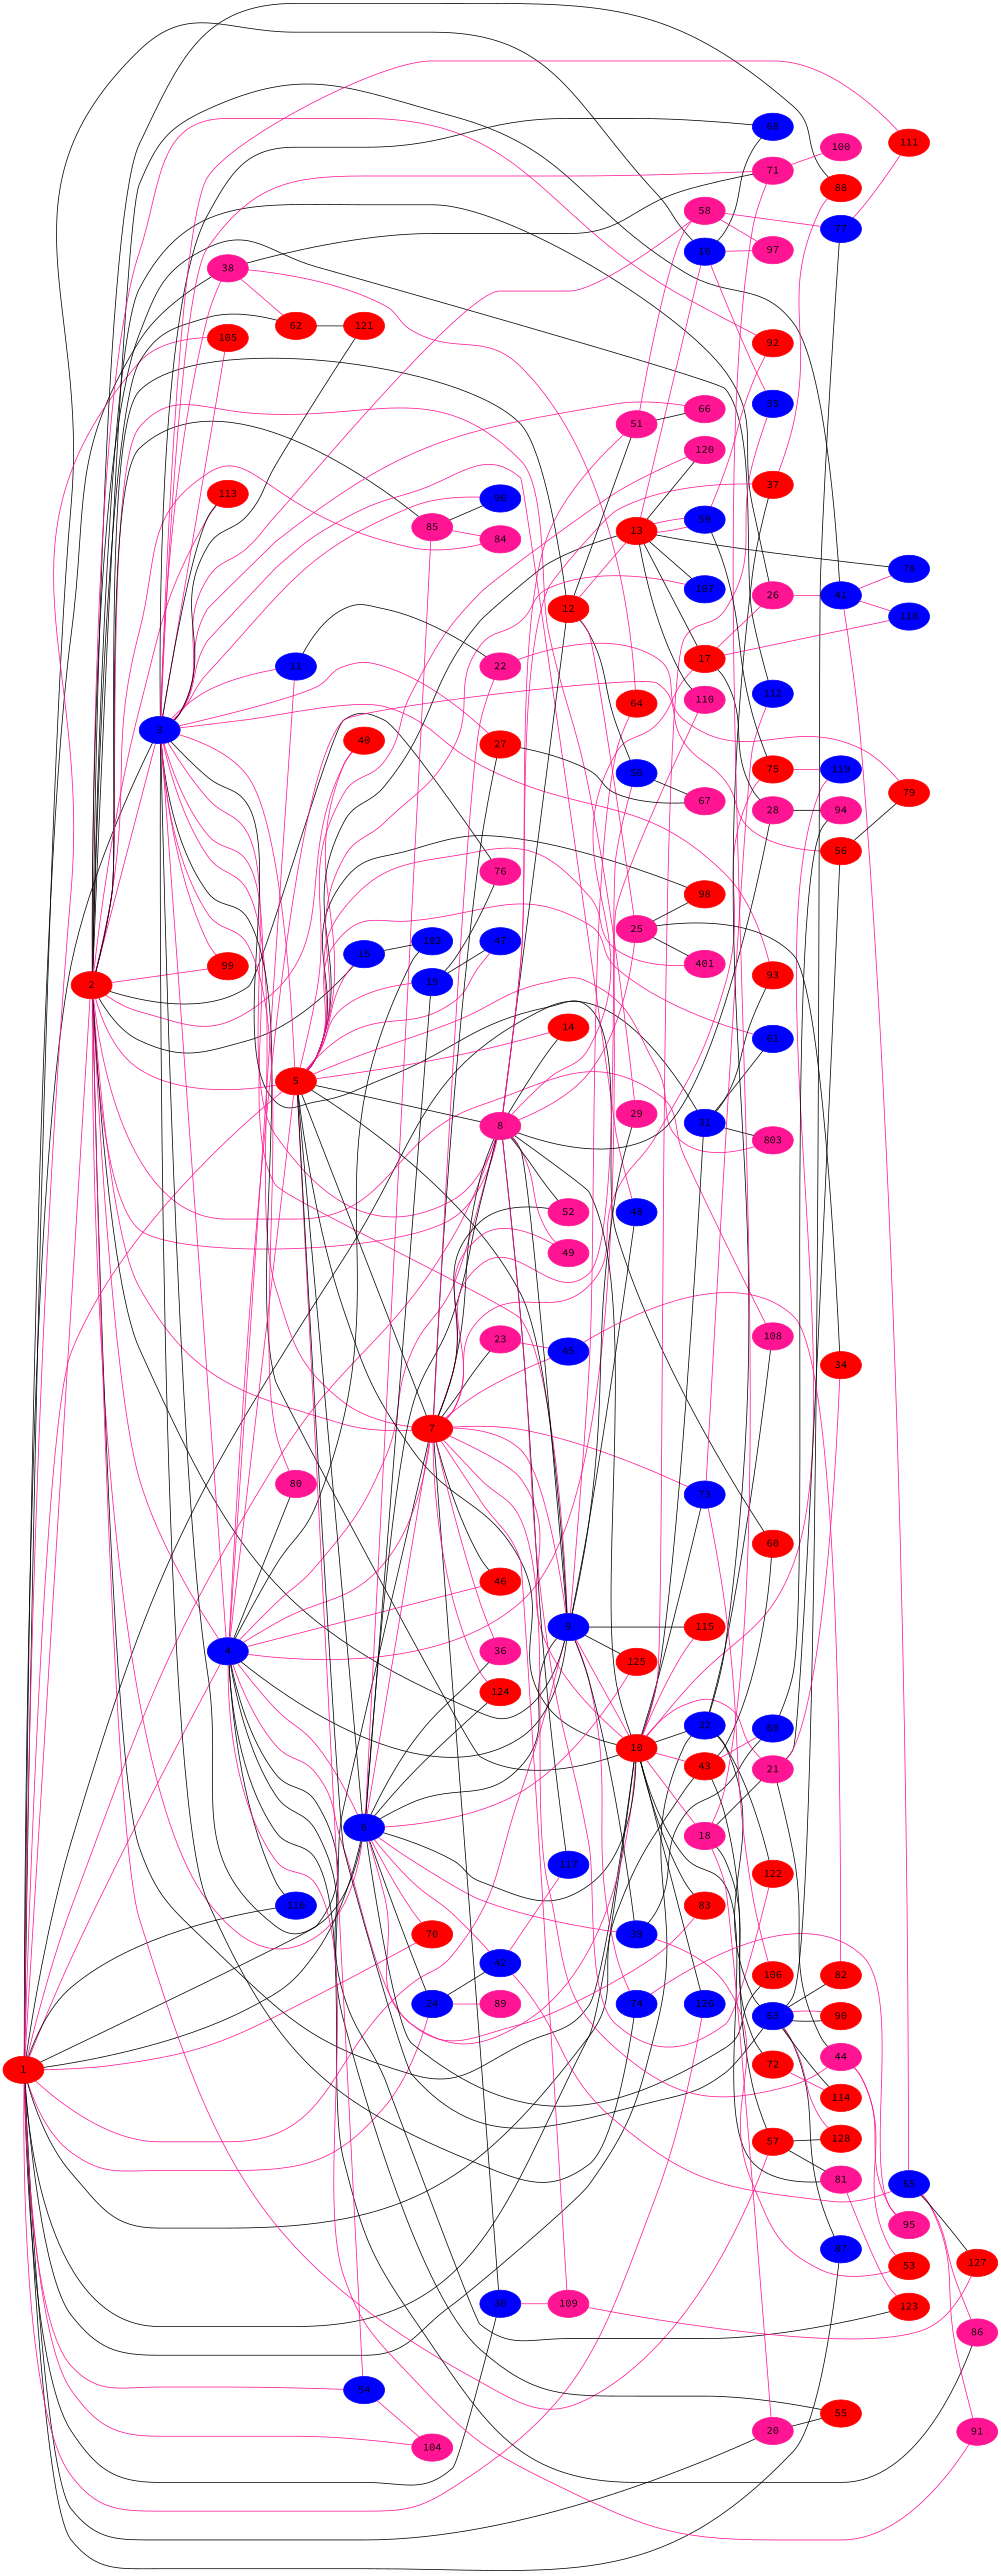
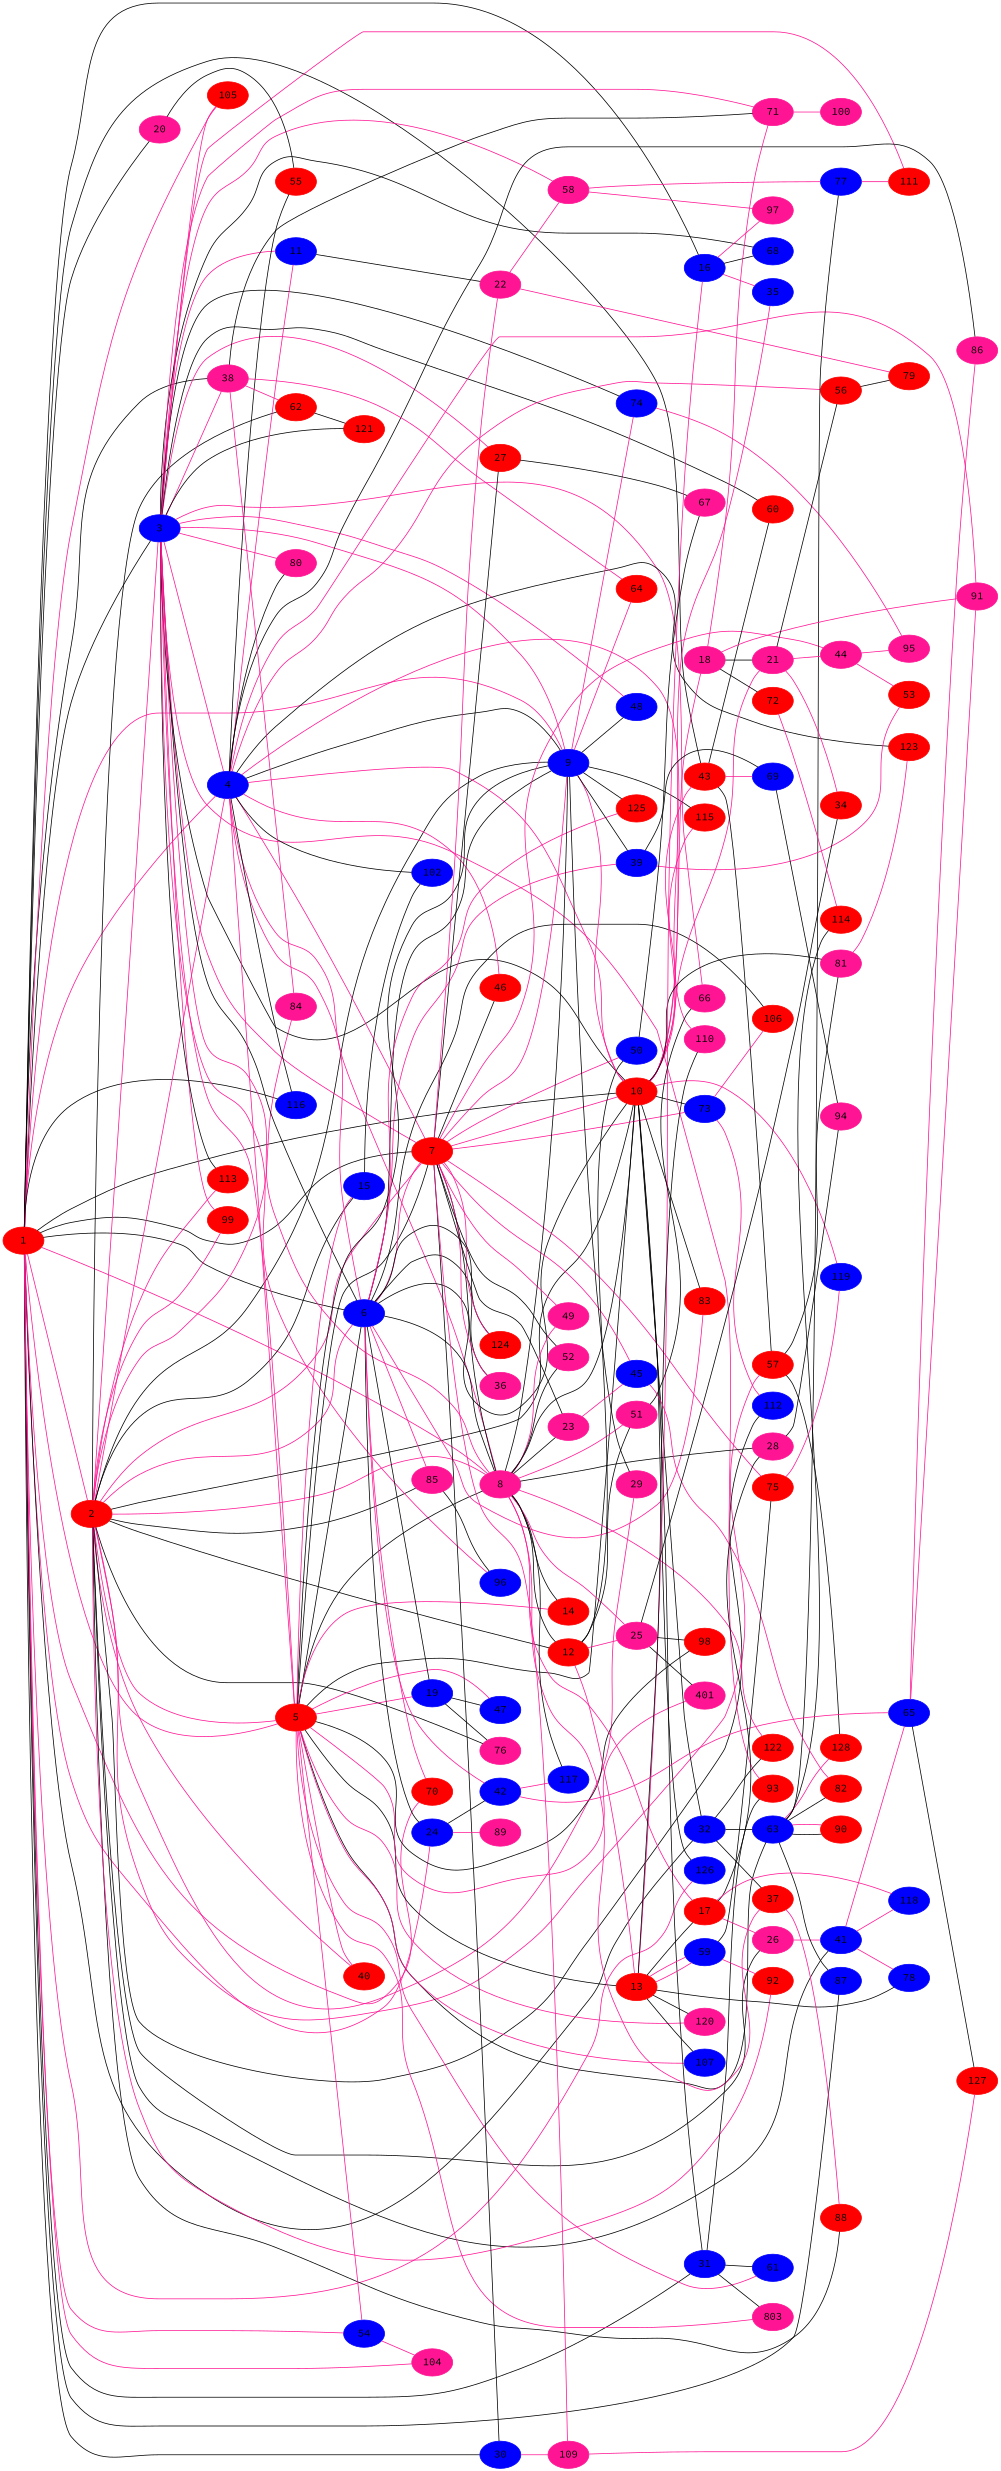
(658, 319) -> (532, 241)
(466, 533) -> (259, 663)
(773, 1336) -> none
none -> (534, 1456)
(799, 1903) -> (807, 657)
(748, 2132) -> (837, 618)
